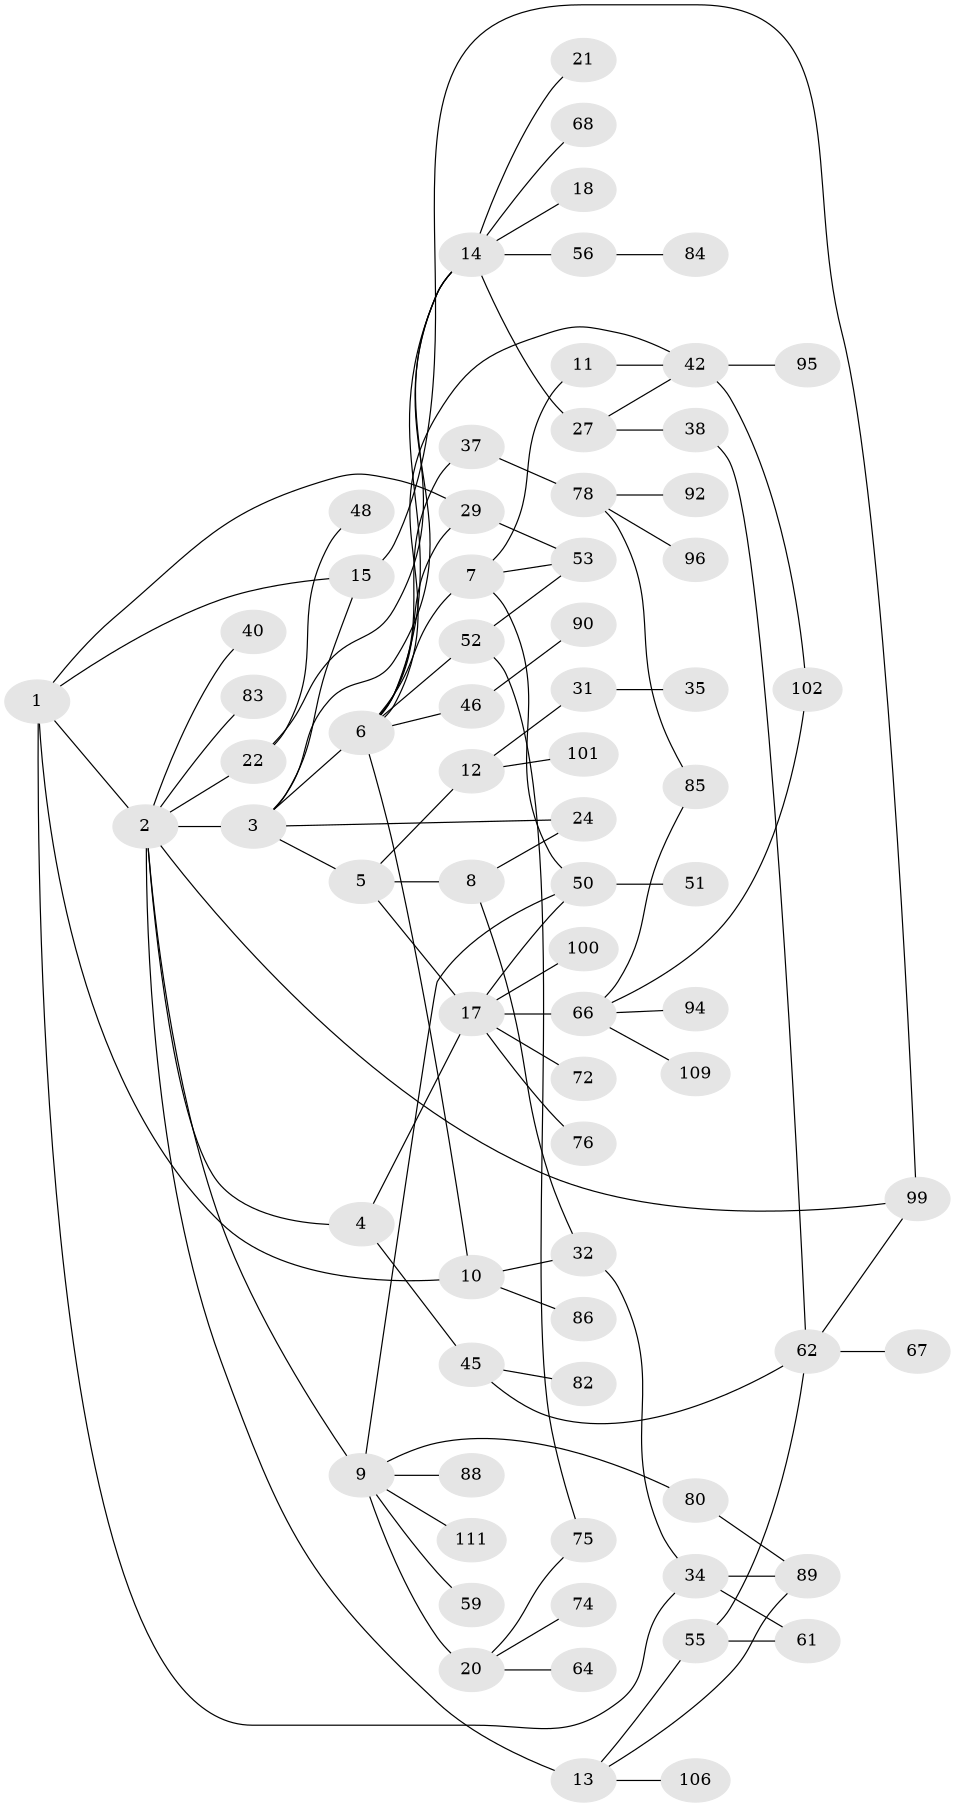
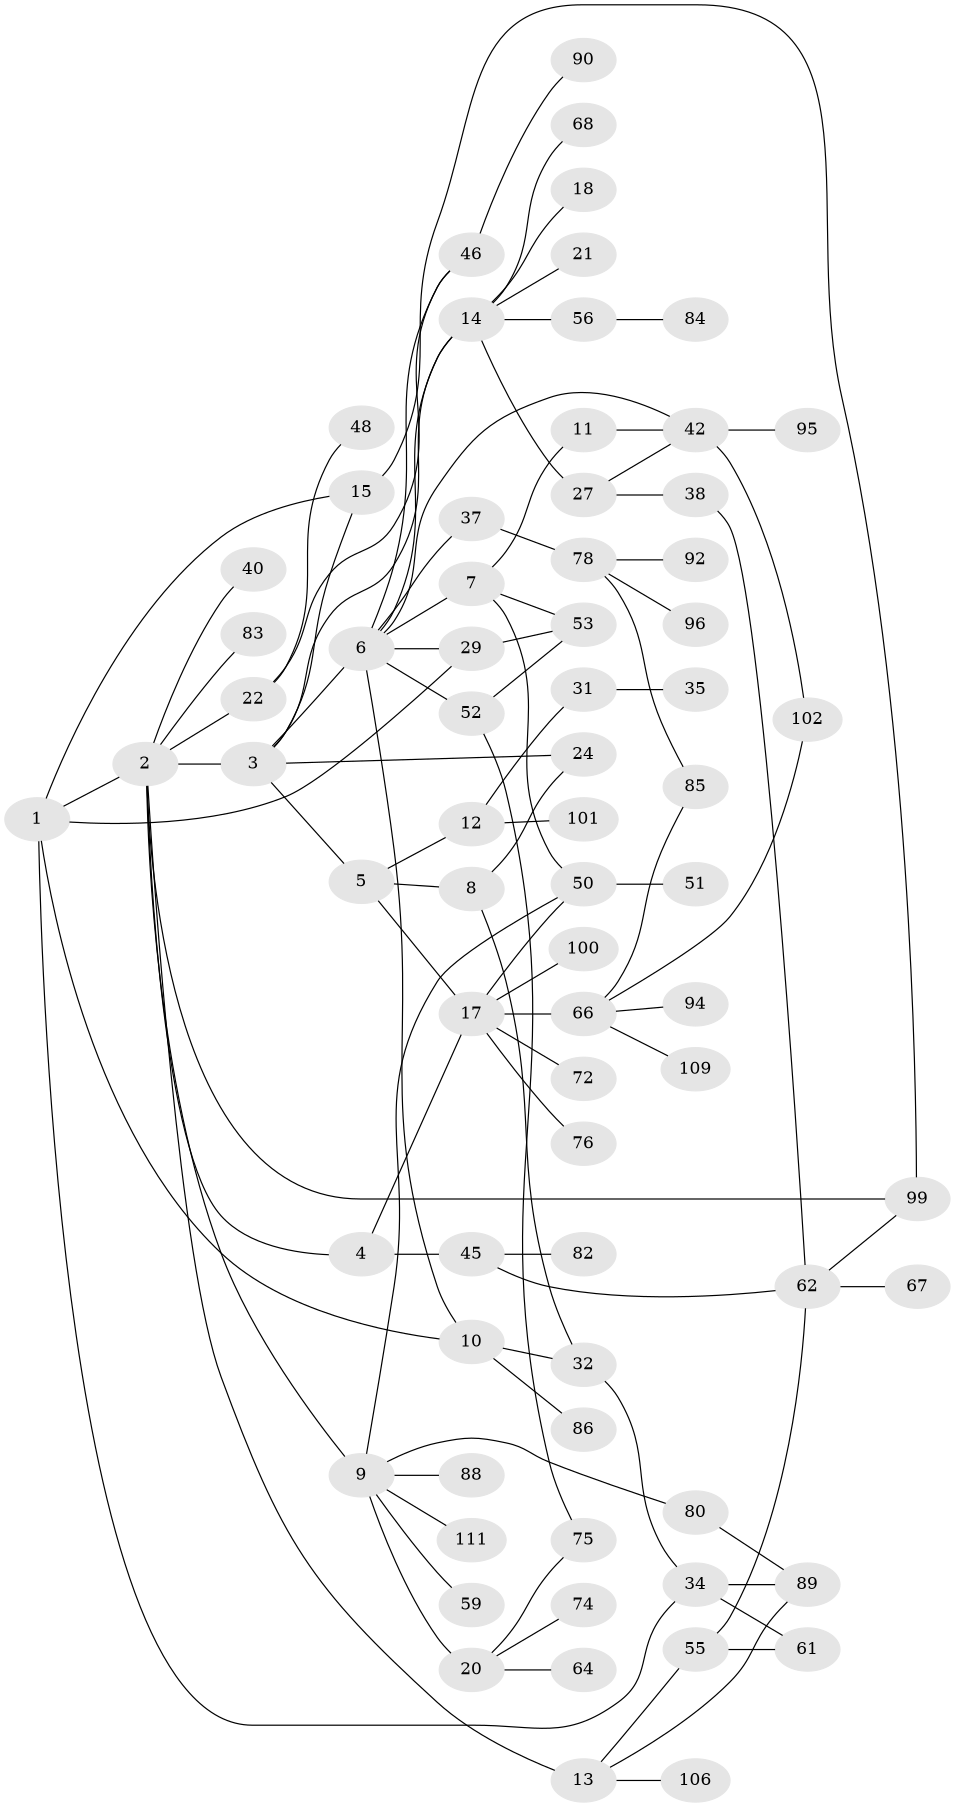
(406, 583) -> (391, 529)
